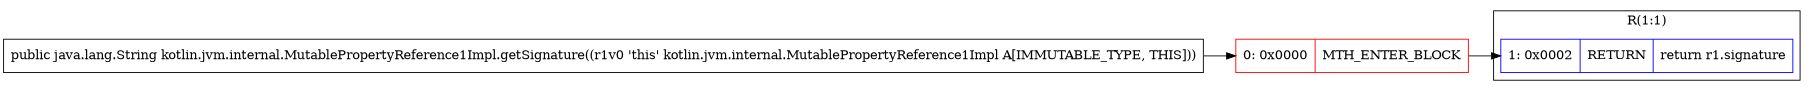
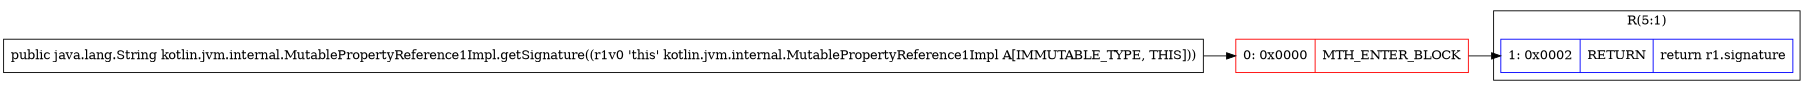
(1647, 21) -> (1647, 21)
